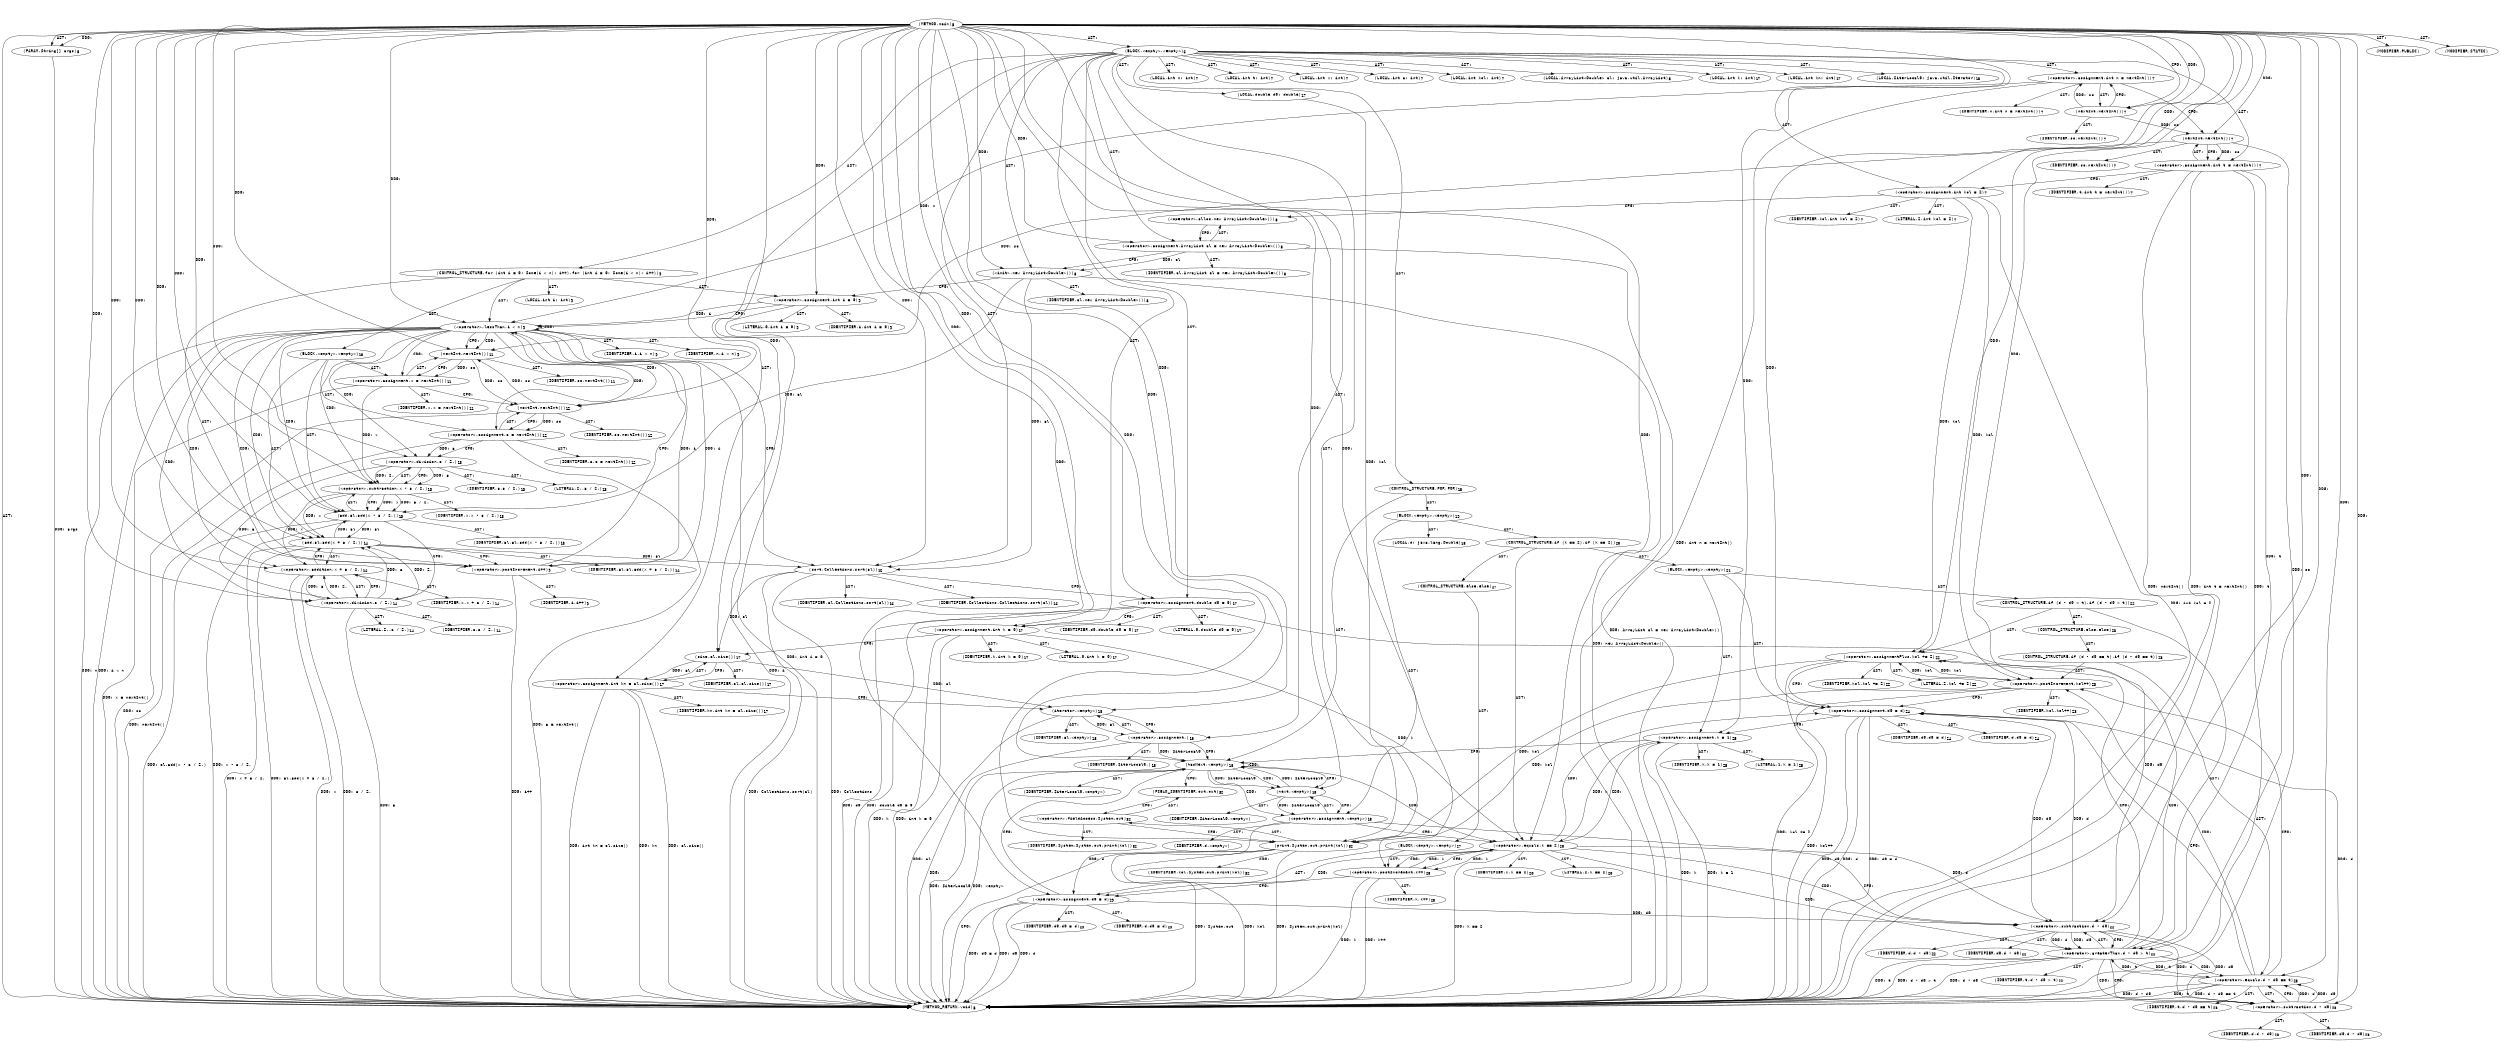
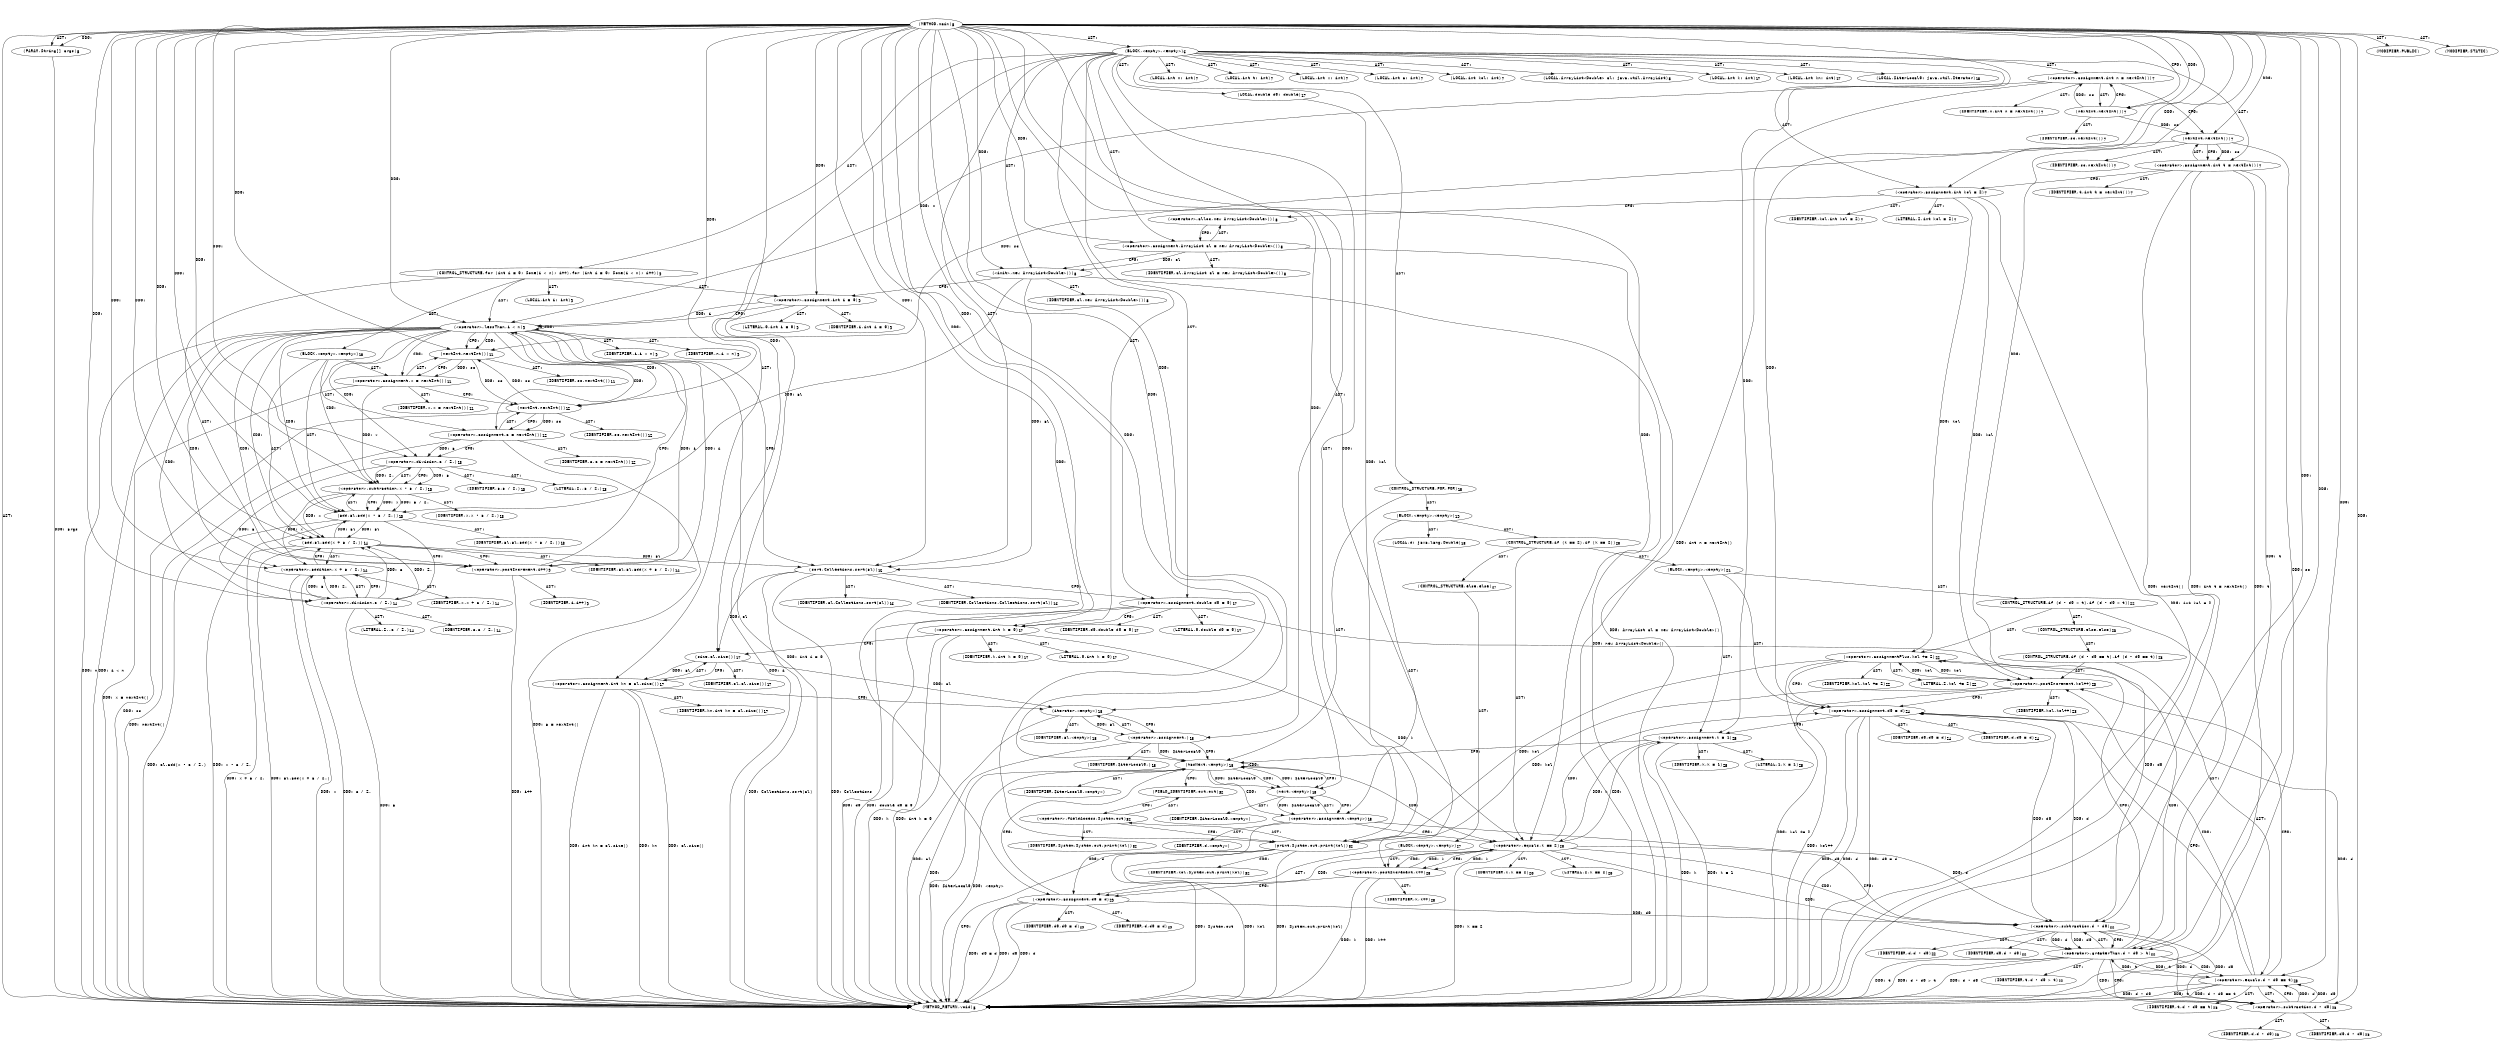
(2242, 57) -> none
